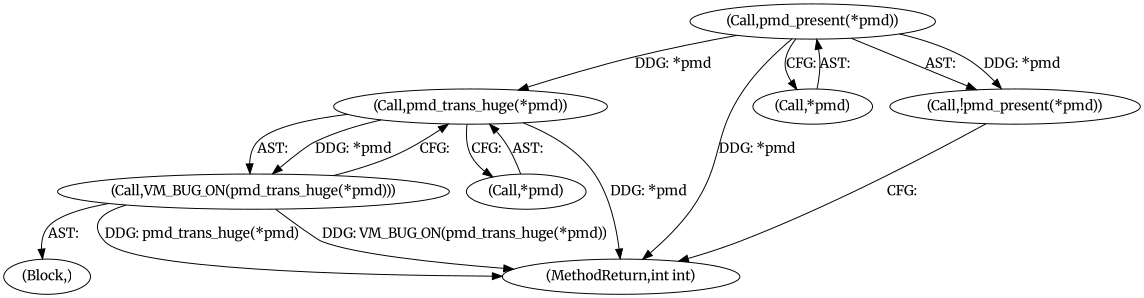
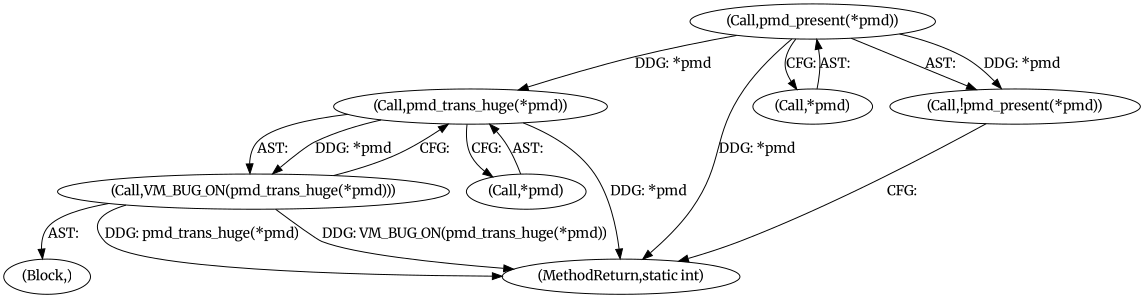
(621, 277) -> (621, 277)
